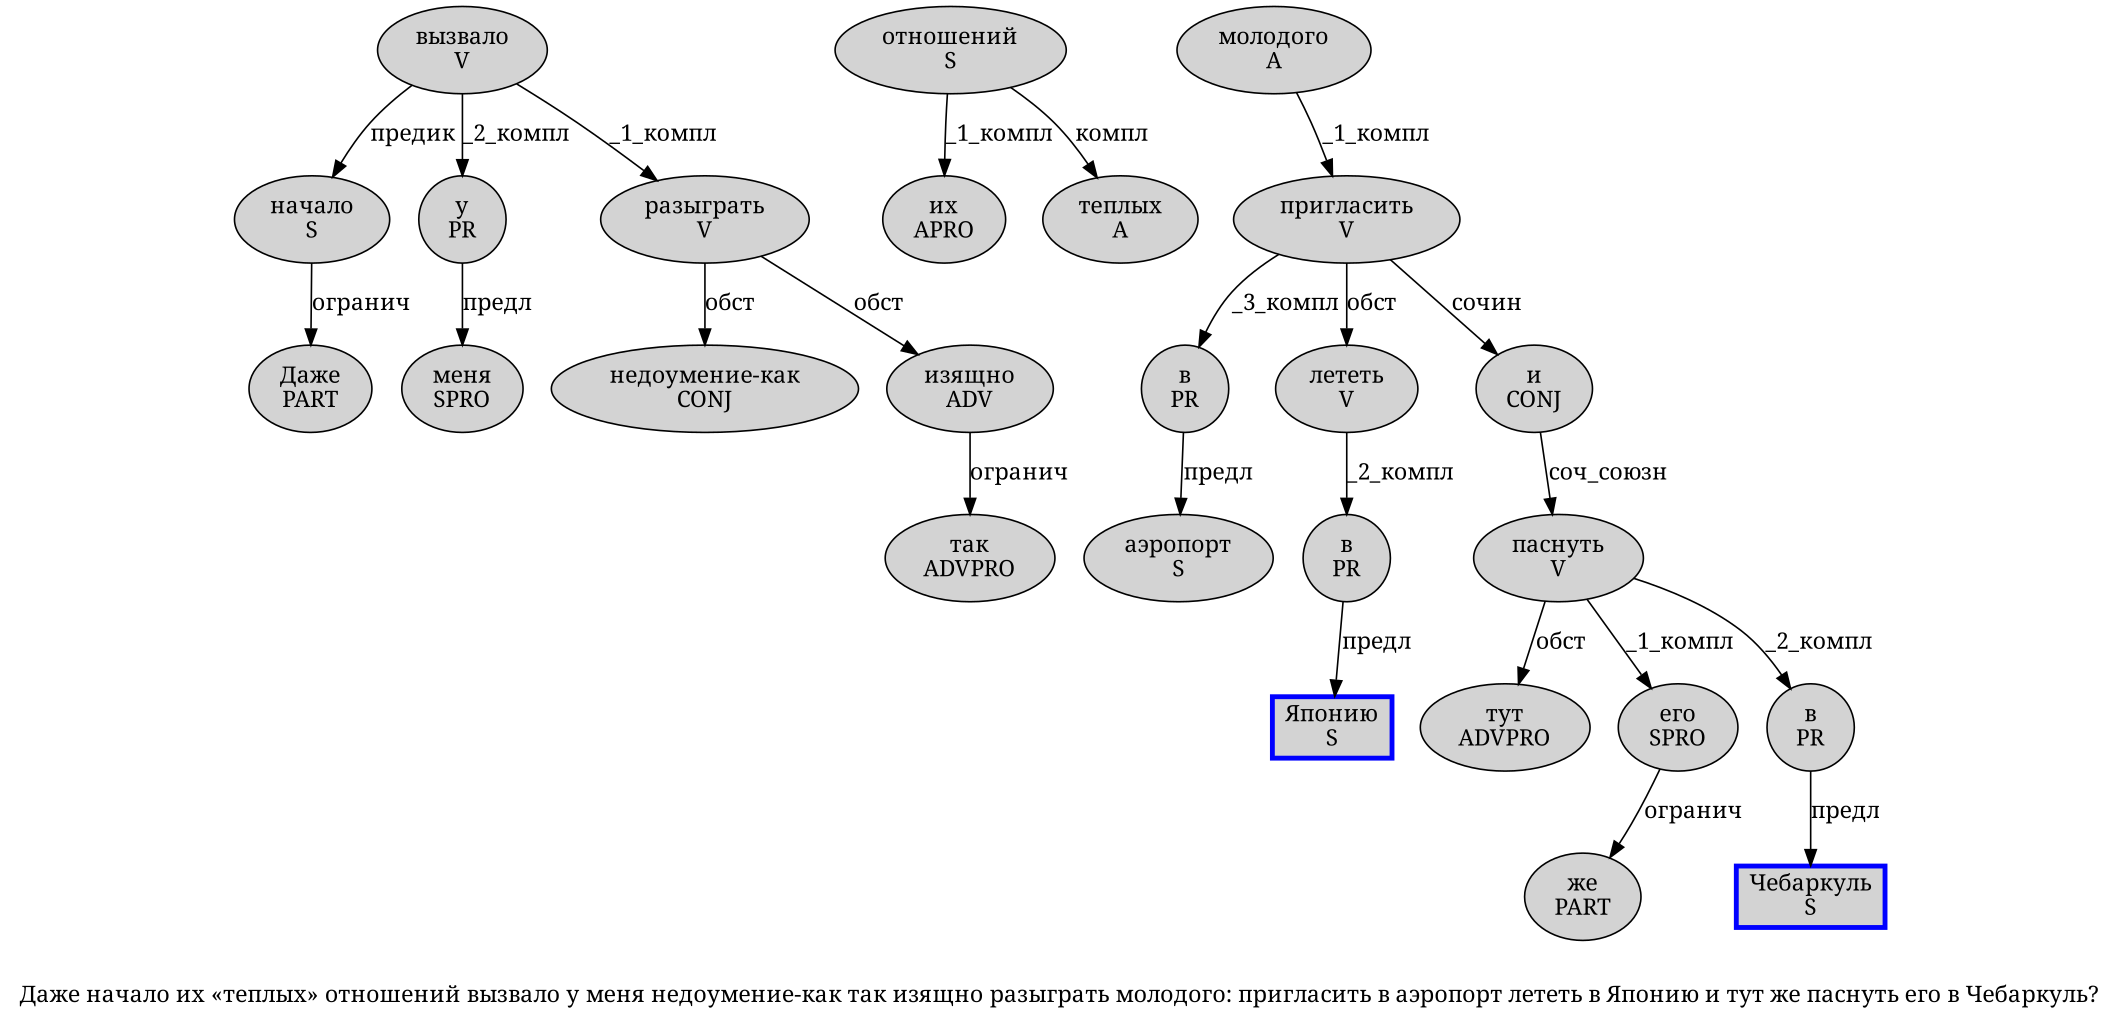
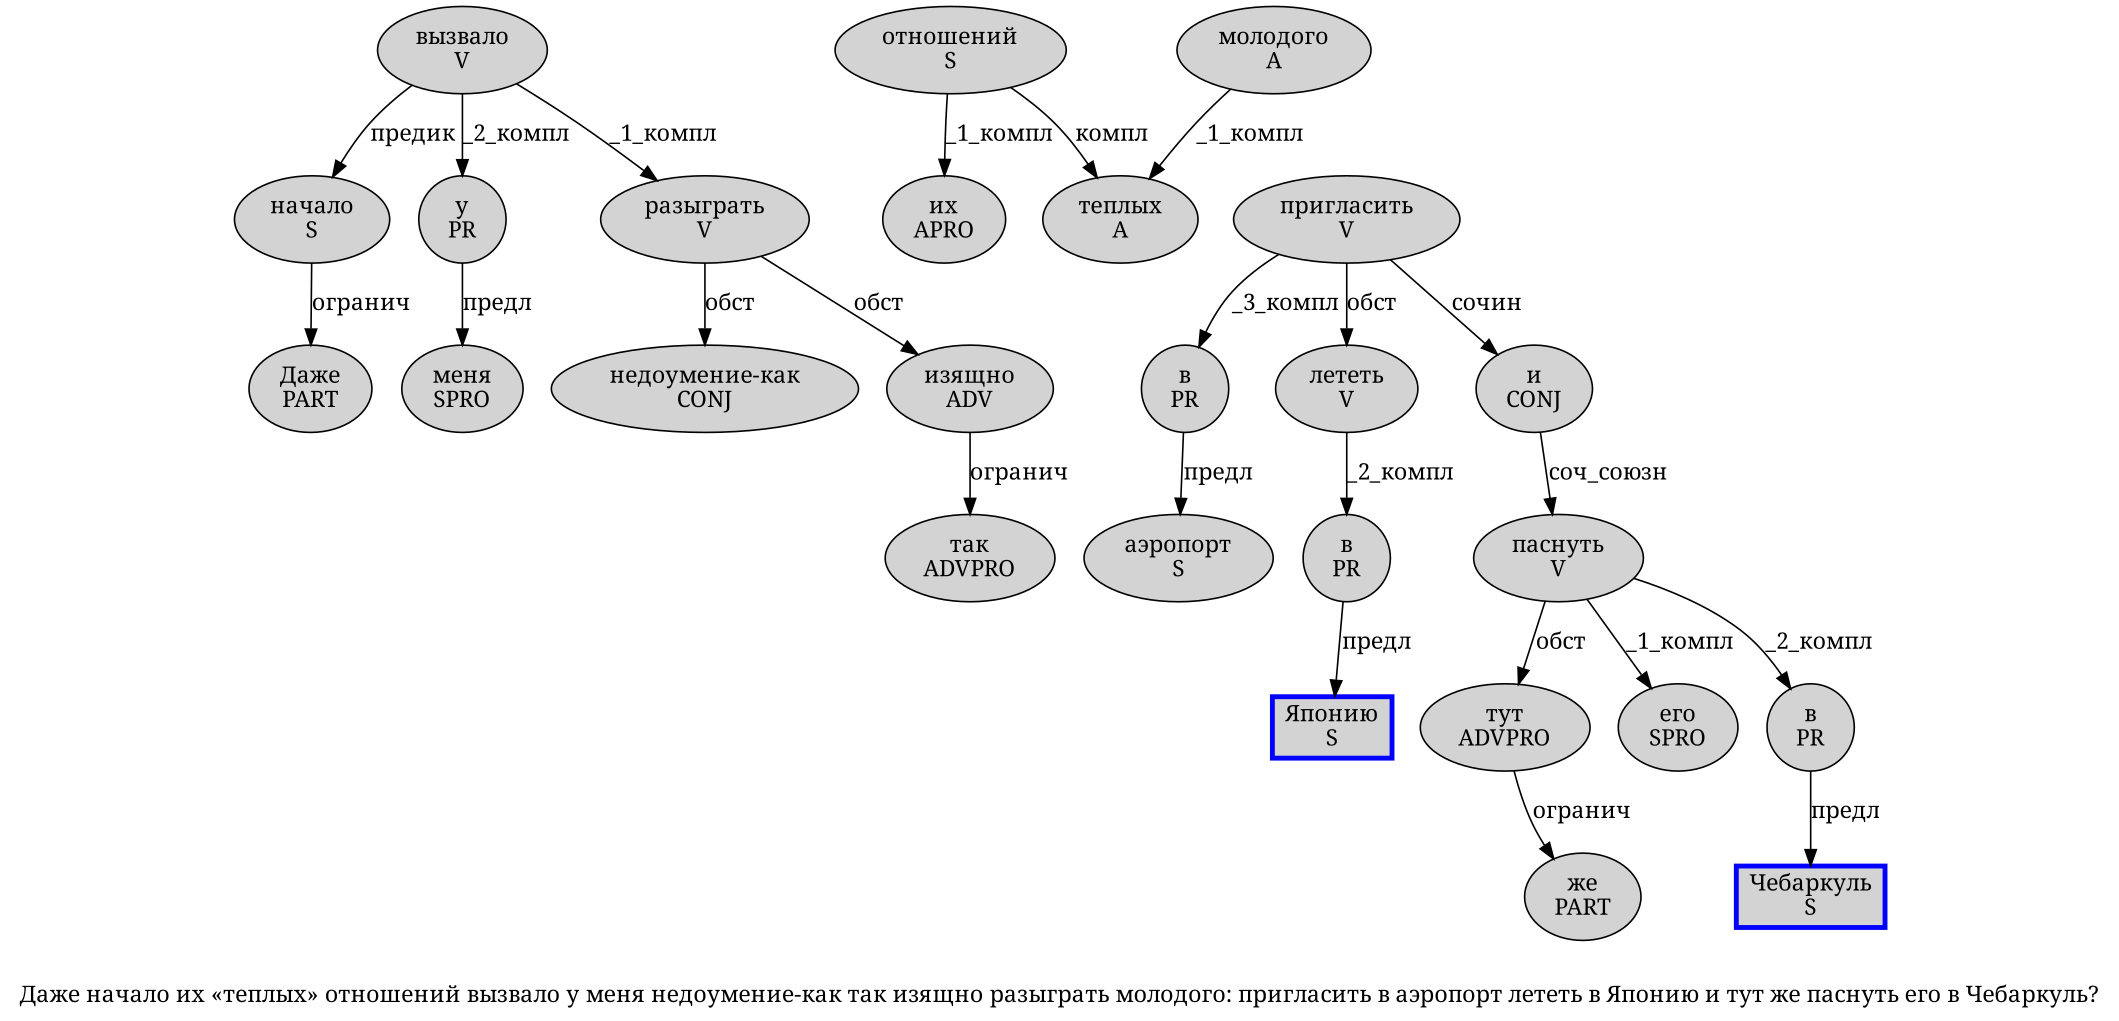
(1313, 126) -> (1193, 126)
(1641, 807) -> (1526, 809)
